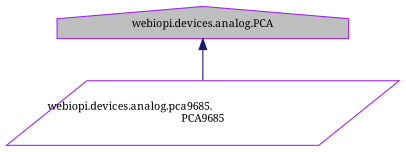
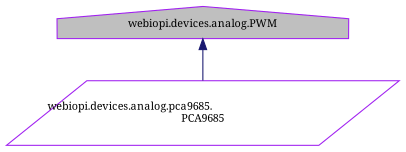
(203, 24) -> (203, 24)
